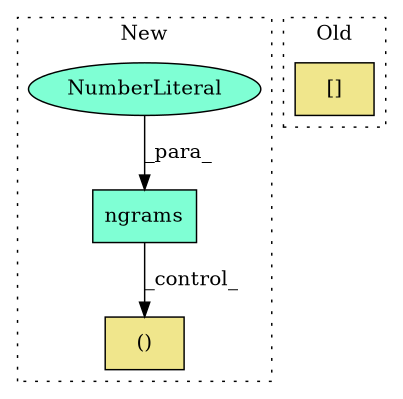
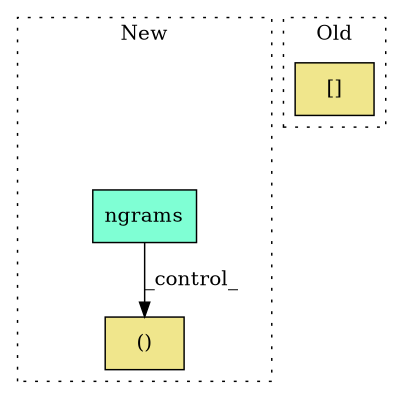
(145, 89) -> none
